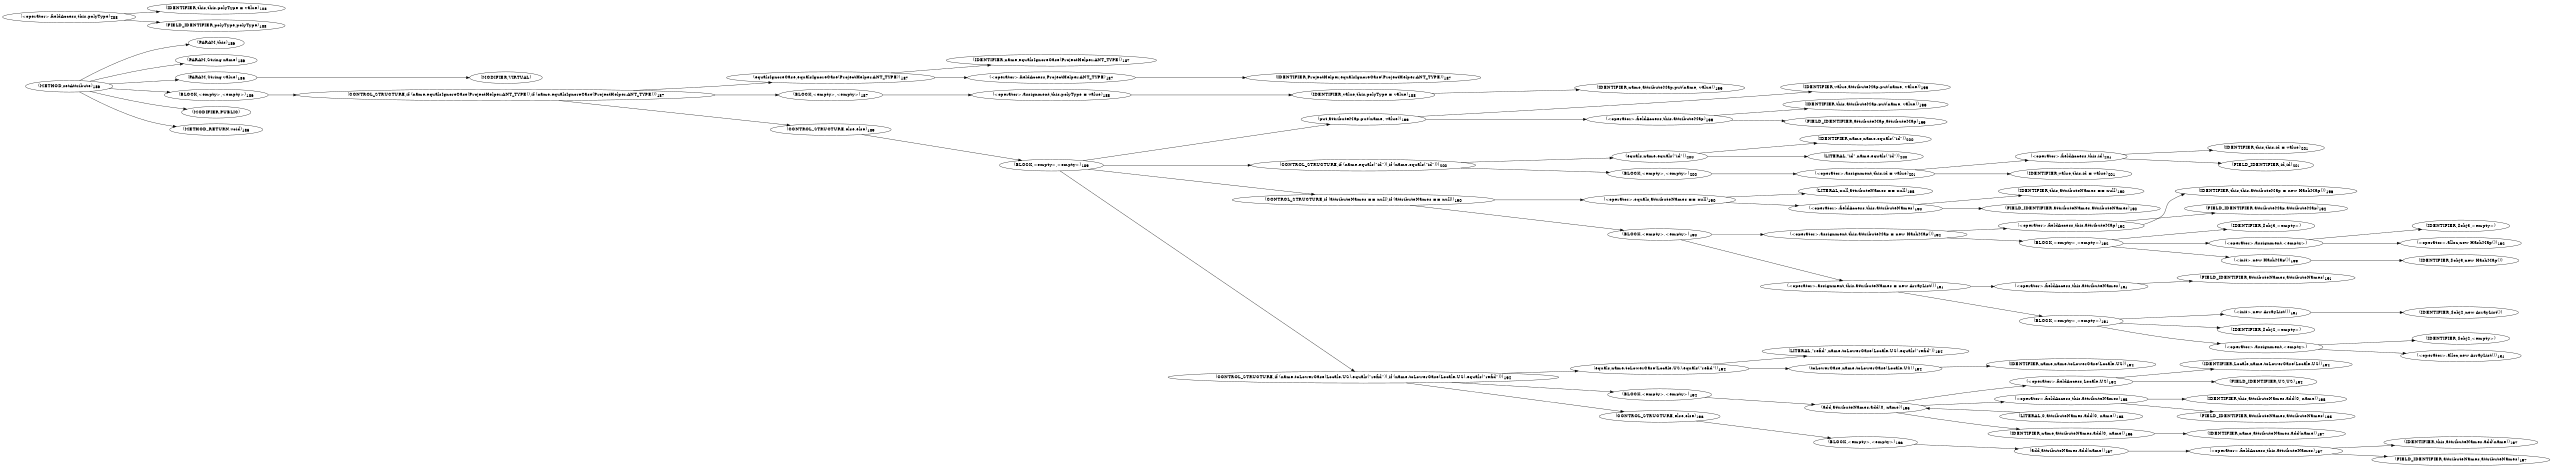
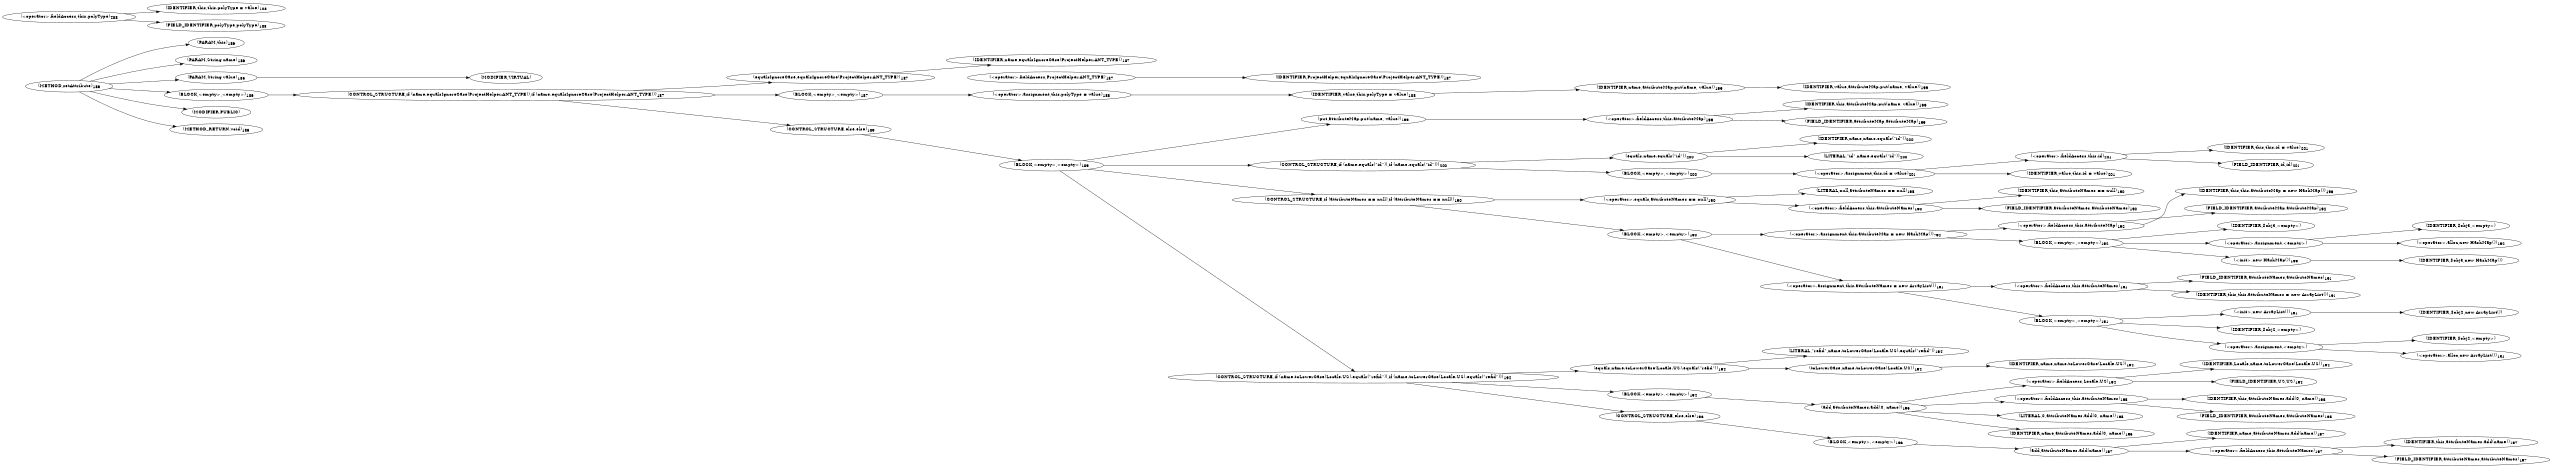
(950, 78) -> none
(1613, 105) -> (1761, 88)
(1937, 234) -> (1937, 234)
none -> (2266, 295)
(1975, 410) -> (1954, 414)
(2169, 434) -> (2163, 443)
